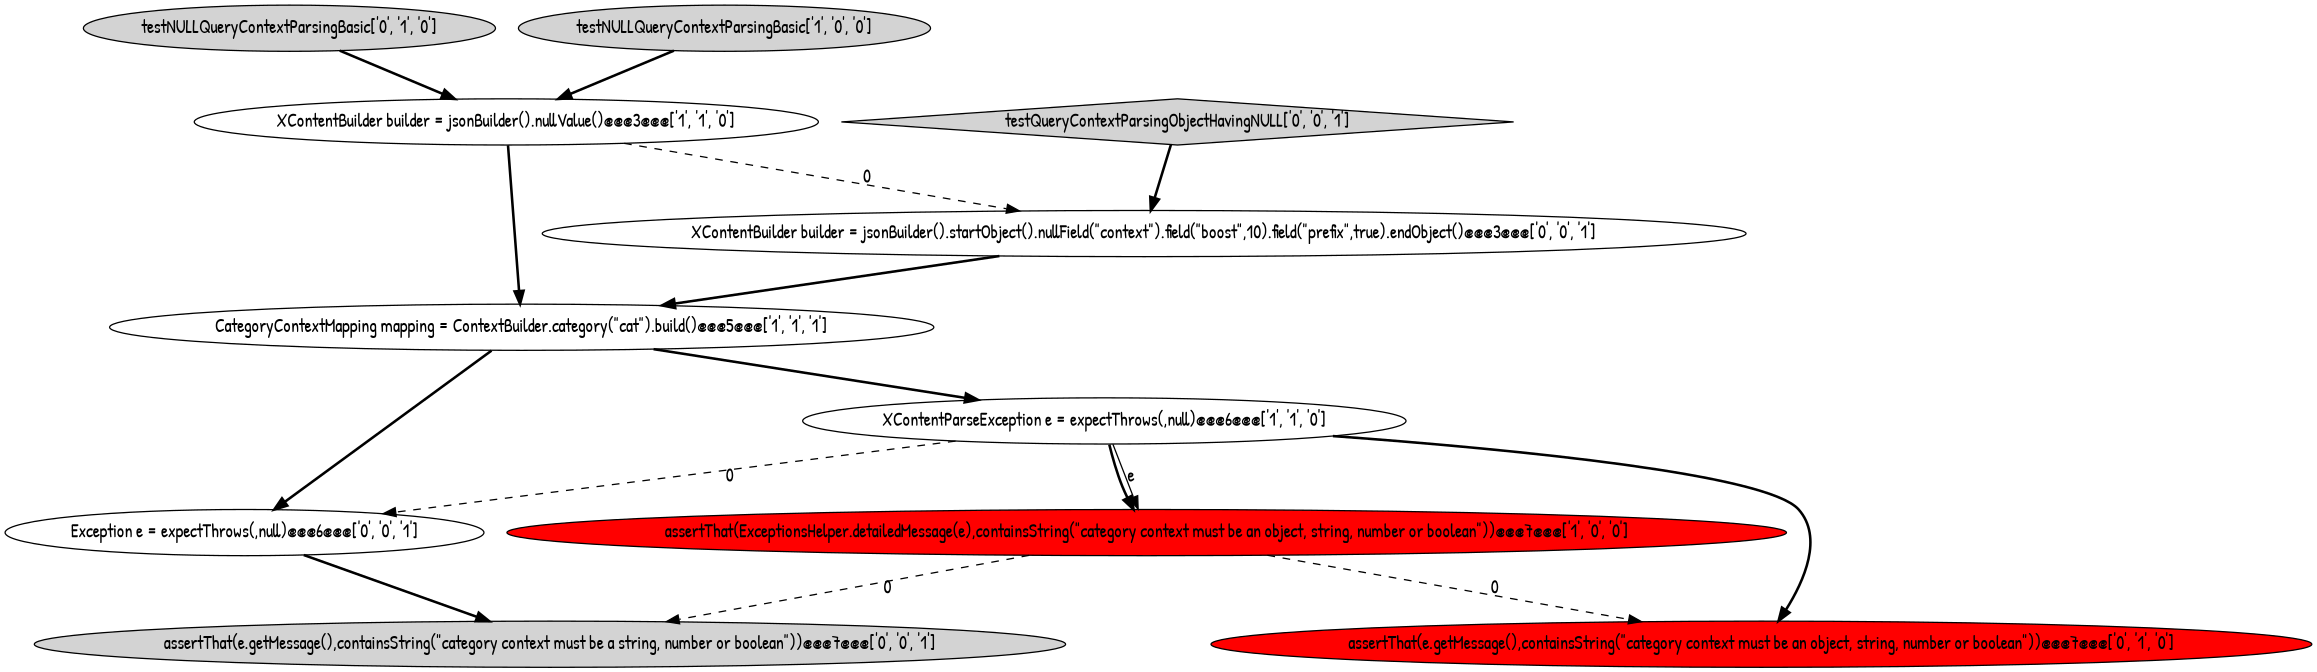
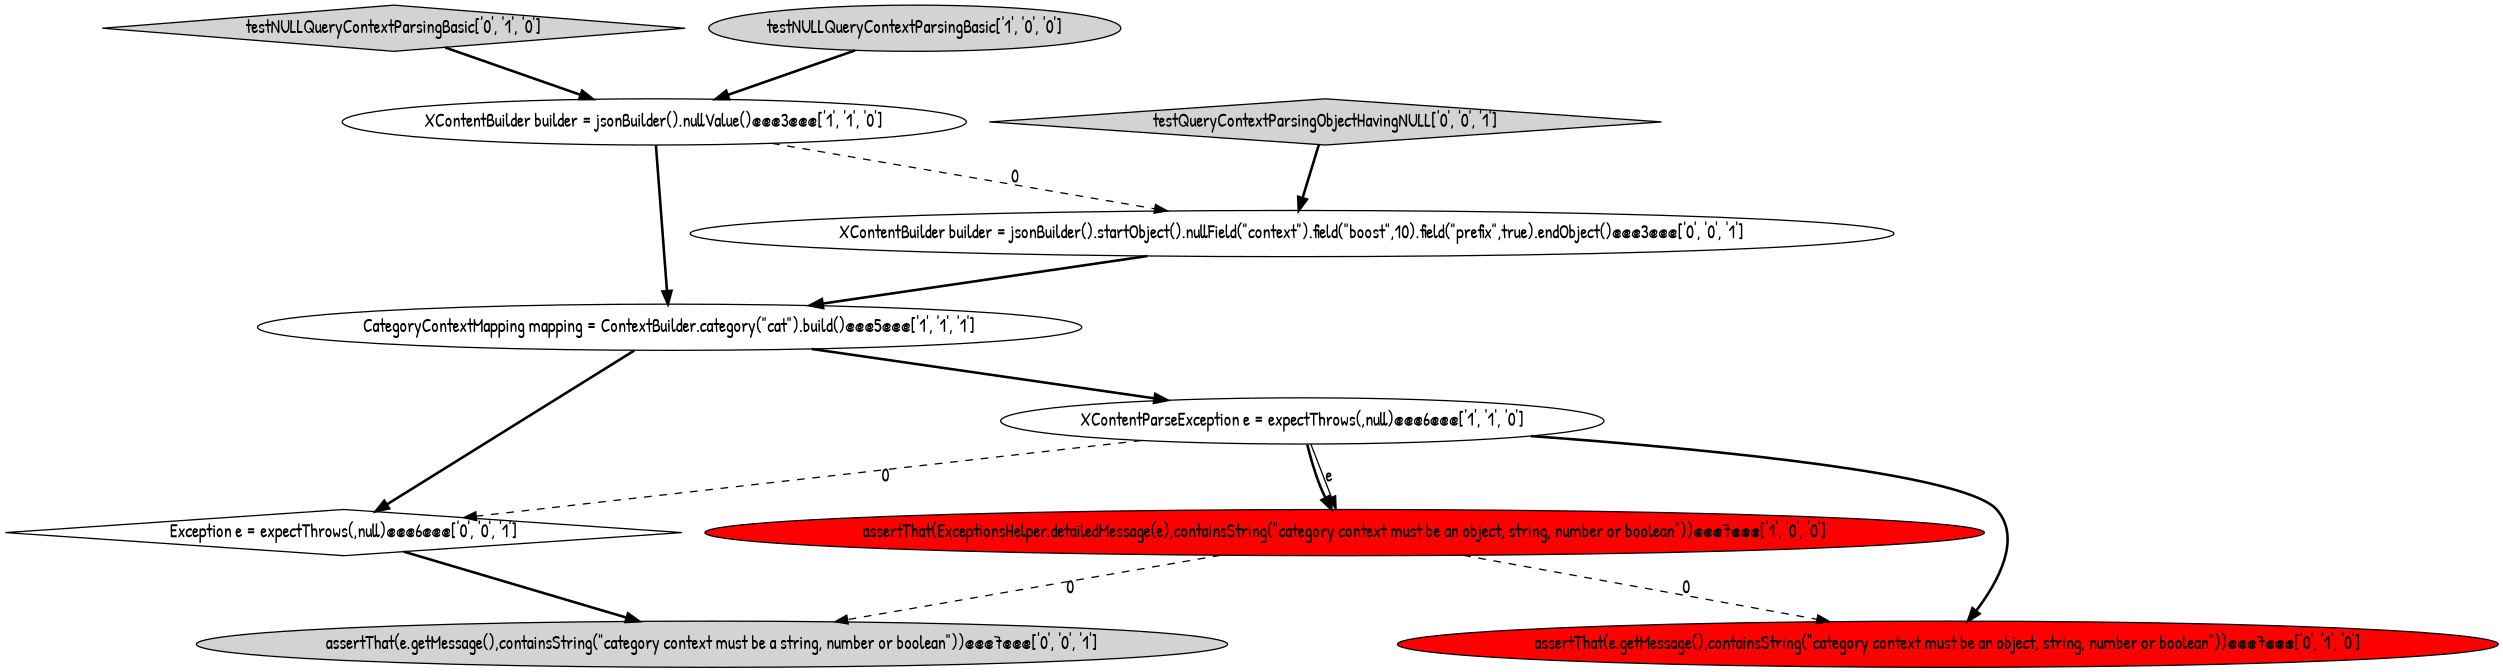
(289, 28) -> (394, 28)
(245, 533) -> (344, 533)
